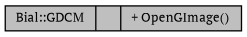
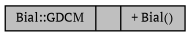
(181, 18) -> (153, 18)
